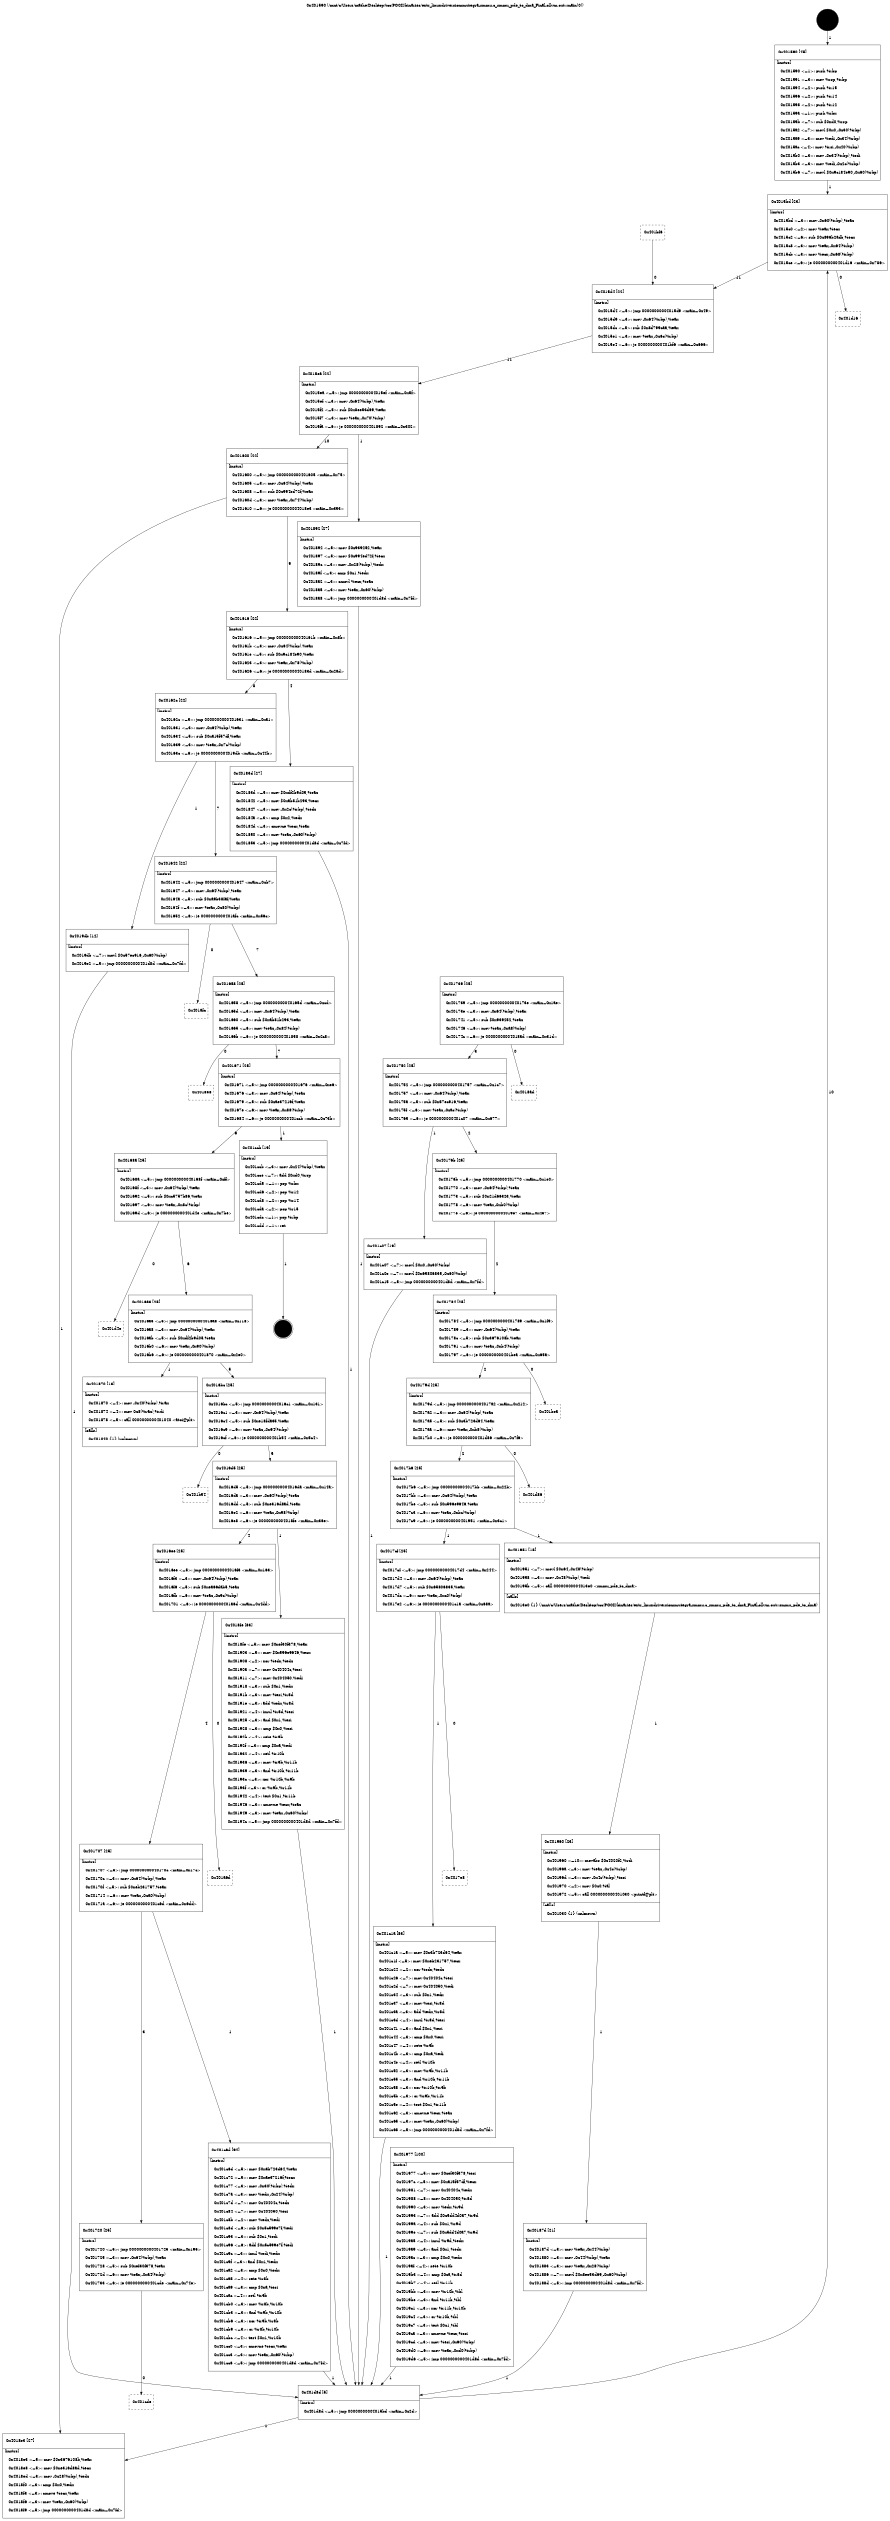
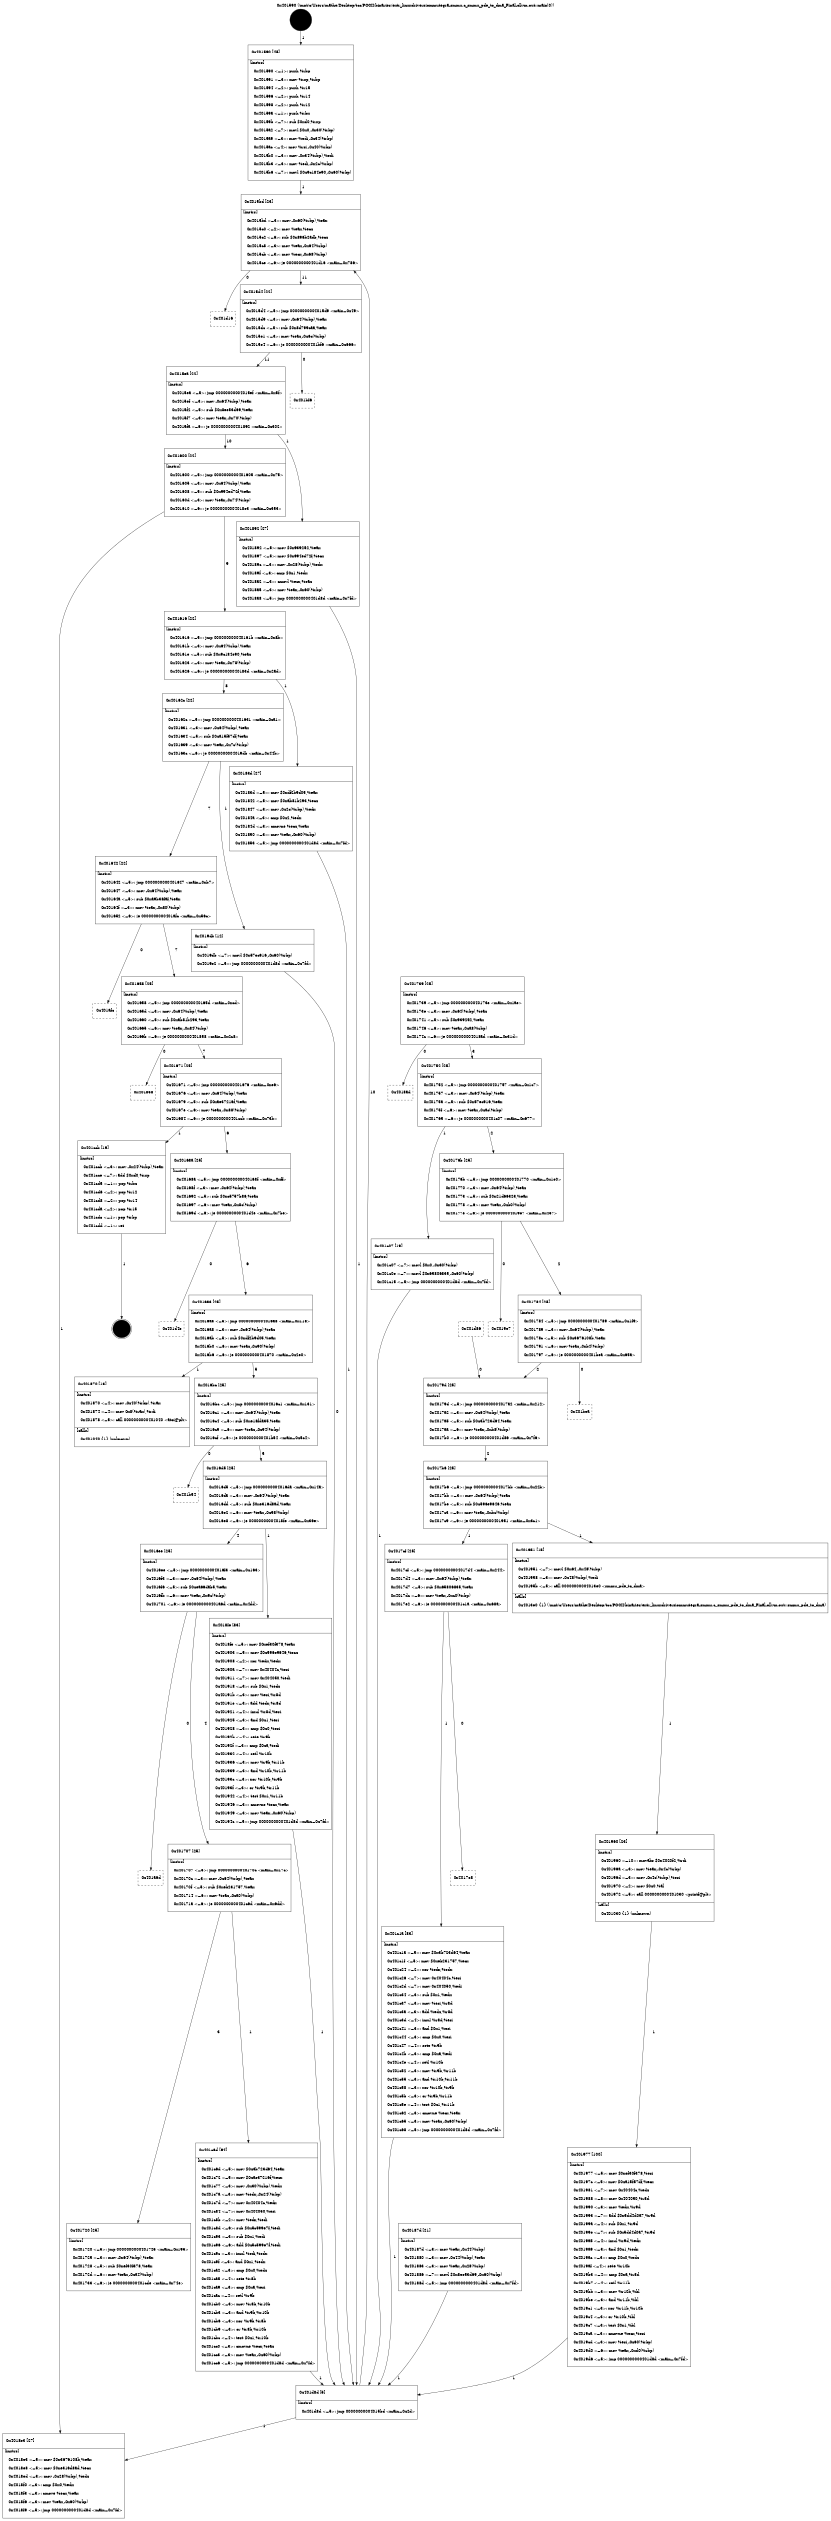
(653, 261) -> (302, 371)
(290, 686) -> (285, 686)
none -> (501, 1329)
(74, 1412) -> (337, 1412)
(519, 1464) -> (476, 1356)
(593, 2071) -> (644, 2033)
(141, 2402) -> none
